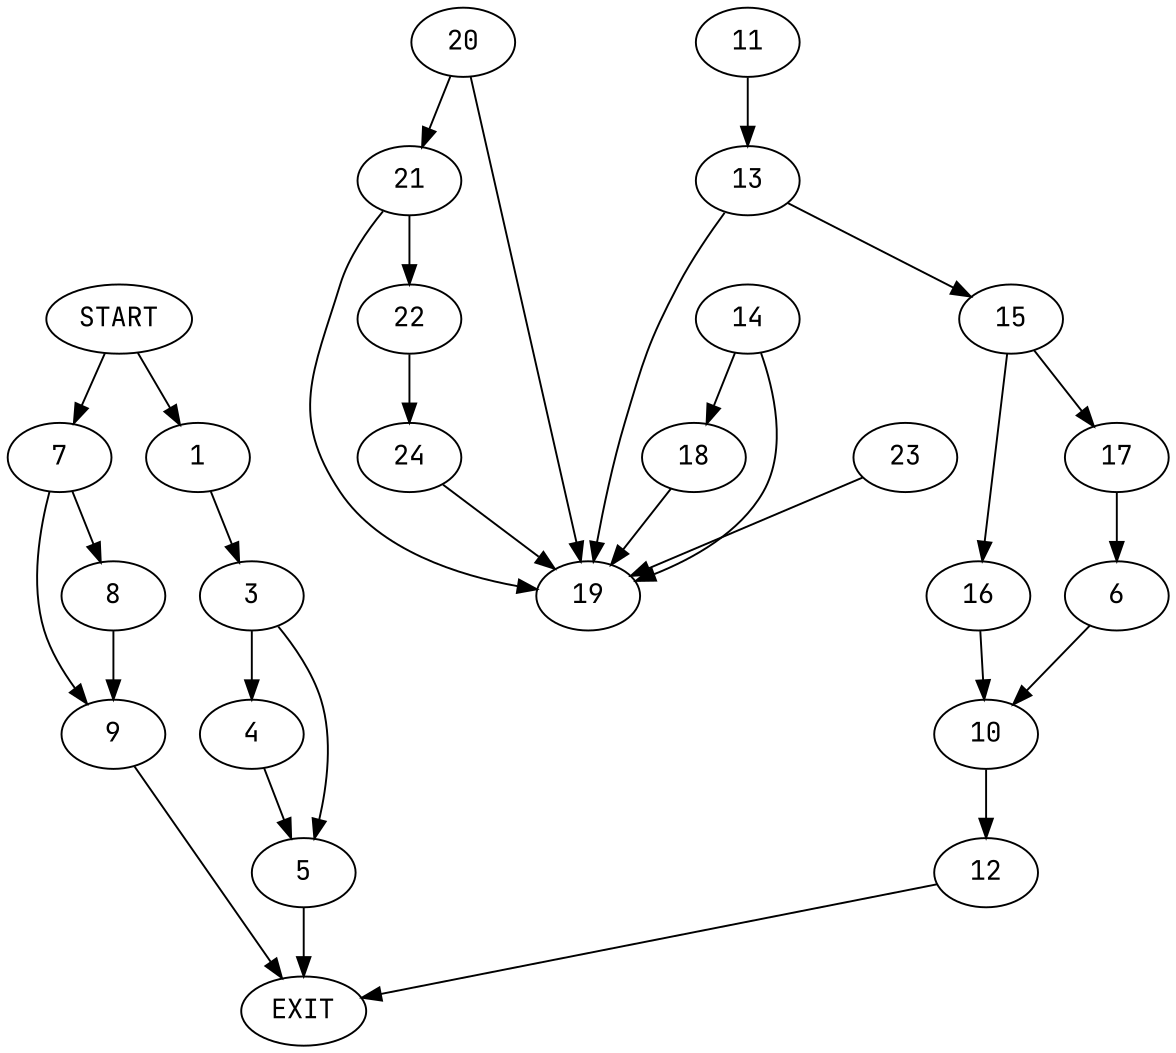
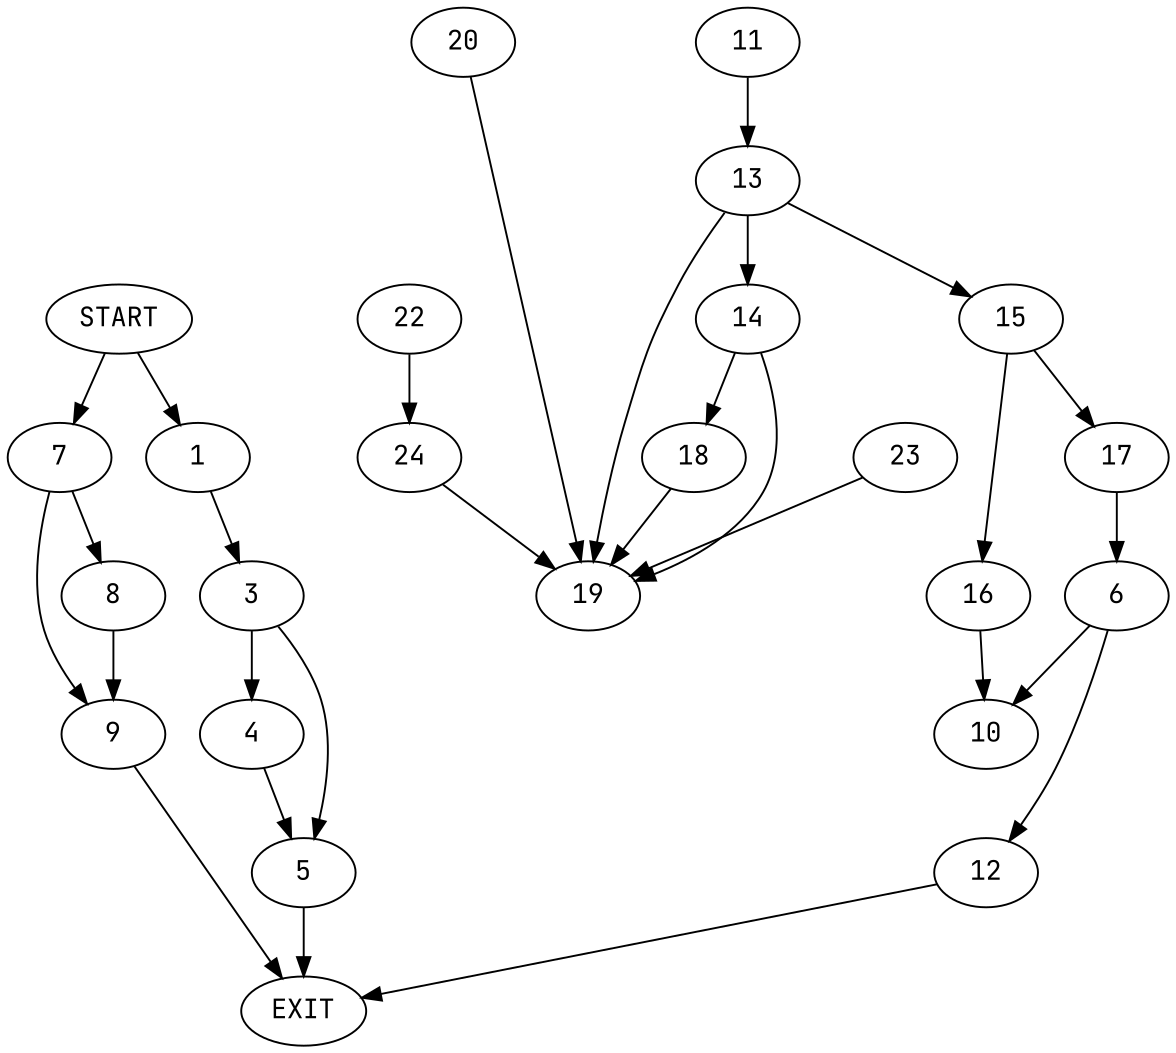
(409, 181) -> none
none -> (748, 240)
(986, 794) -> (1073, 731)
